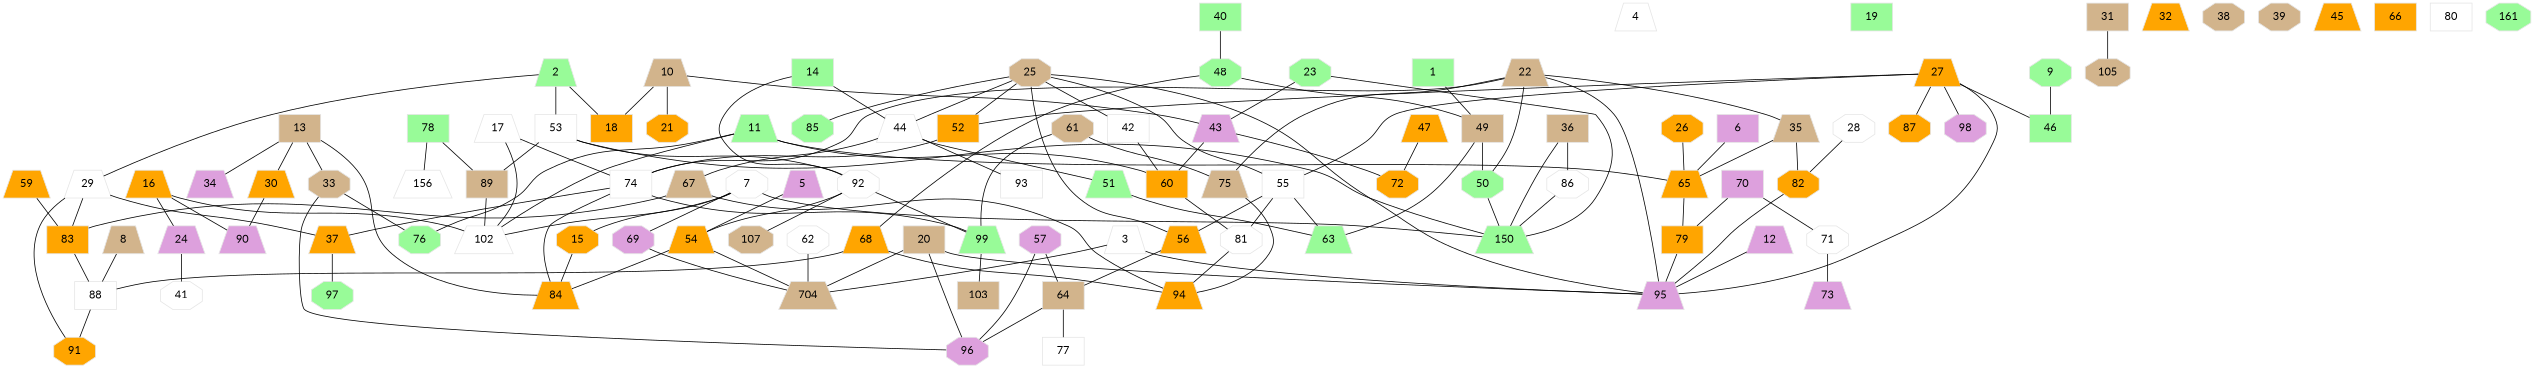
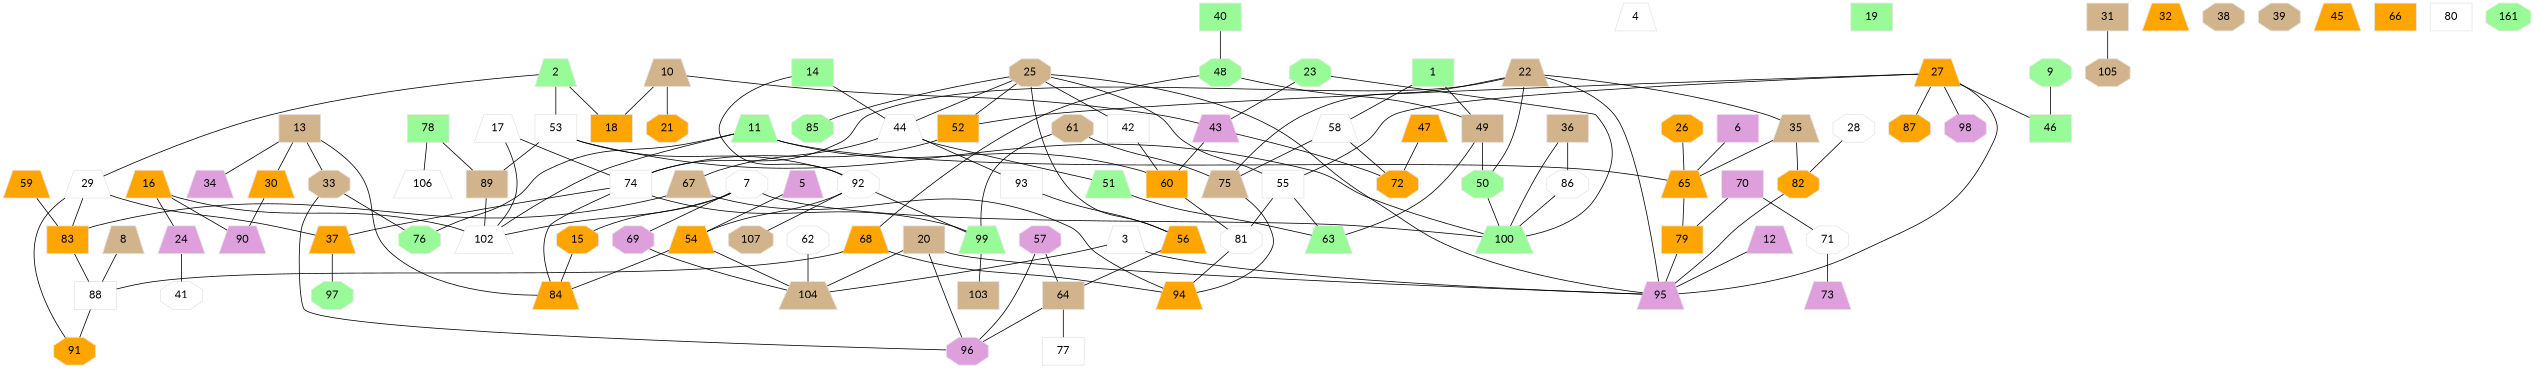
none -> (1335, 128)
(423, 184) -> (423, 184)
(1230, 213) -> (1083, 207)
(1504, 240) -> (1504, 240)
(808, 296) -> (808, 296)
